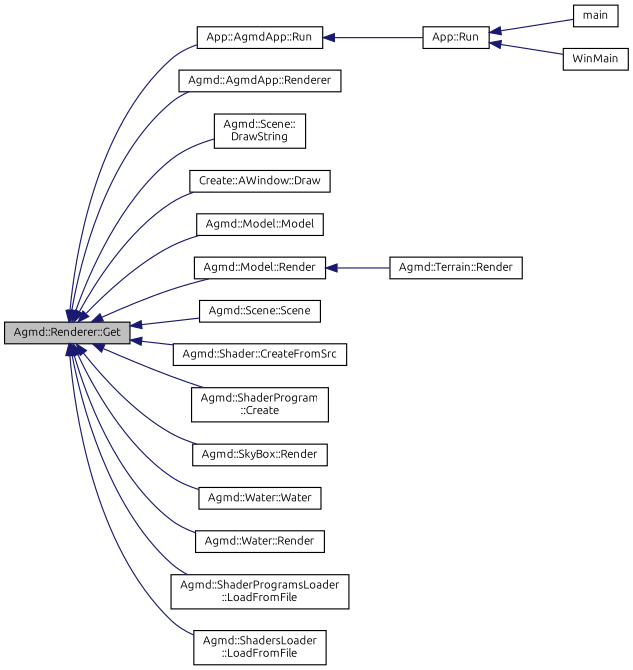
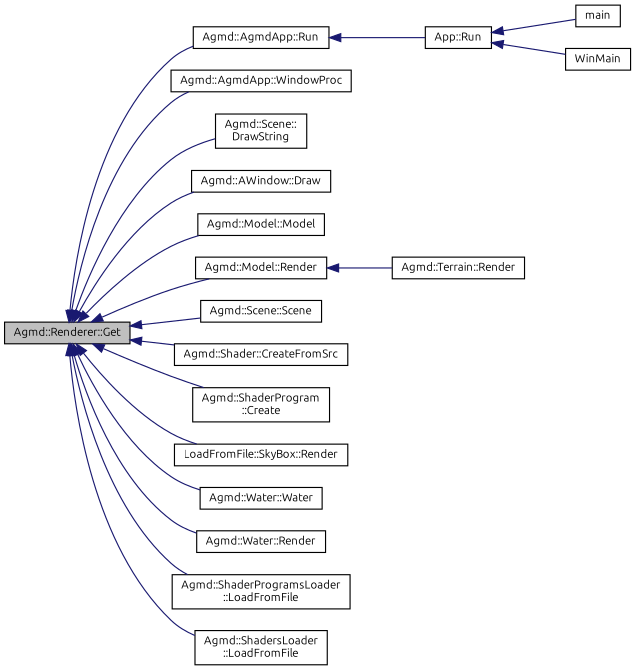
(260, 38) -> (261, 38)
(260, 81) -> (261, 81)
(260, 181) -> (261, 181)
(260, 455) -> (261, 455)
